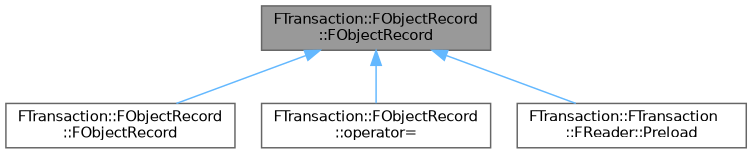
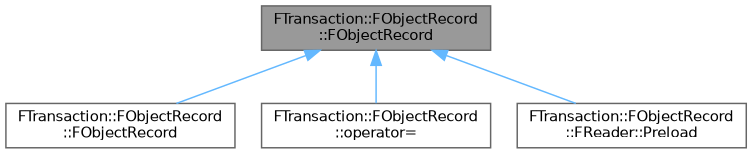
(632, 126) -> (632, 126)
